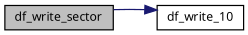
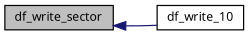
(129, 9) -> (141, 26)
